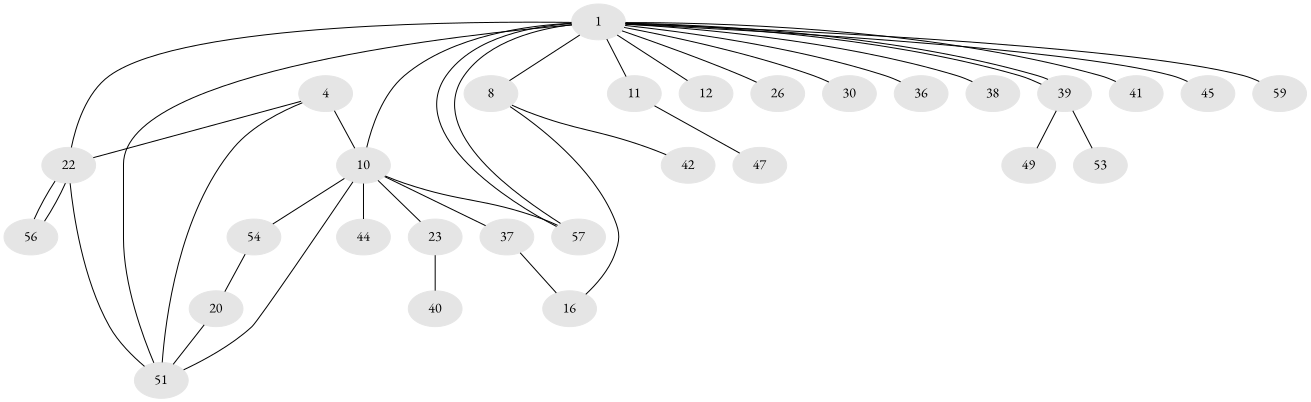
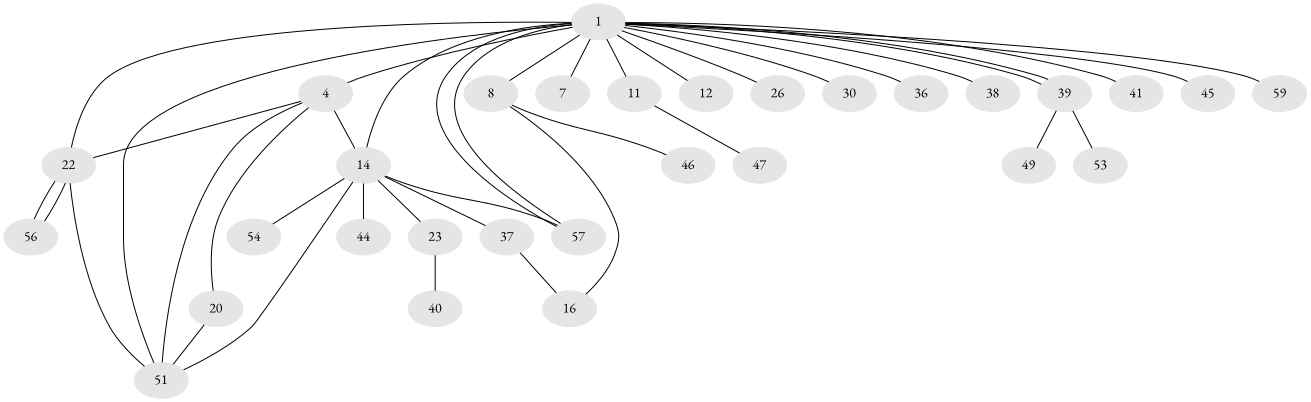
none -> (465, 49)
none -> (563, 94)
(363, 165) -> (363, 165)
(688, 165) -> (688, 165)
(235, 273) -> (235, 187)
